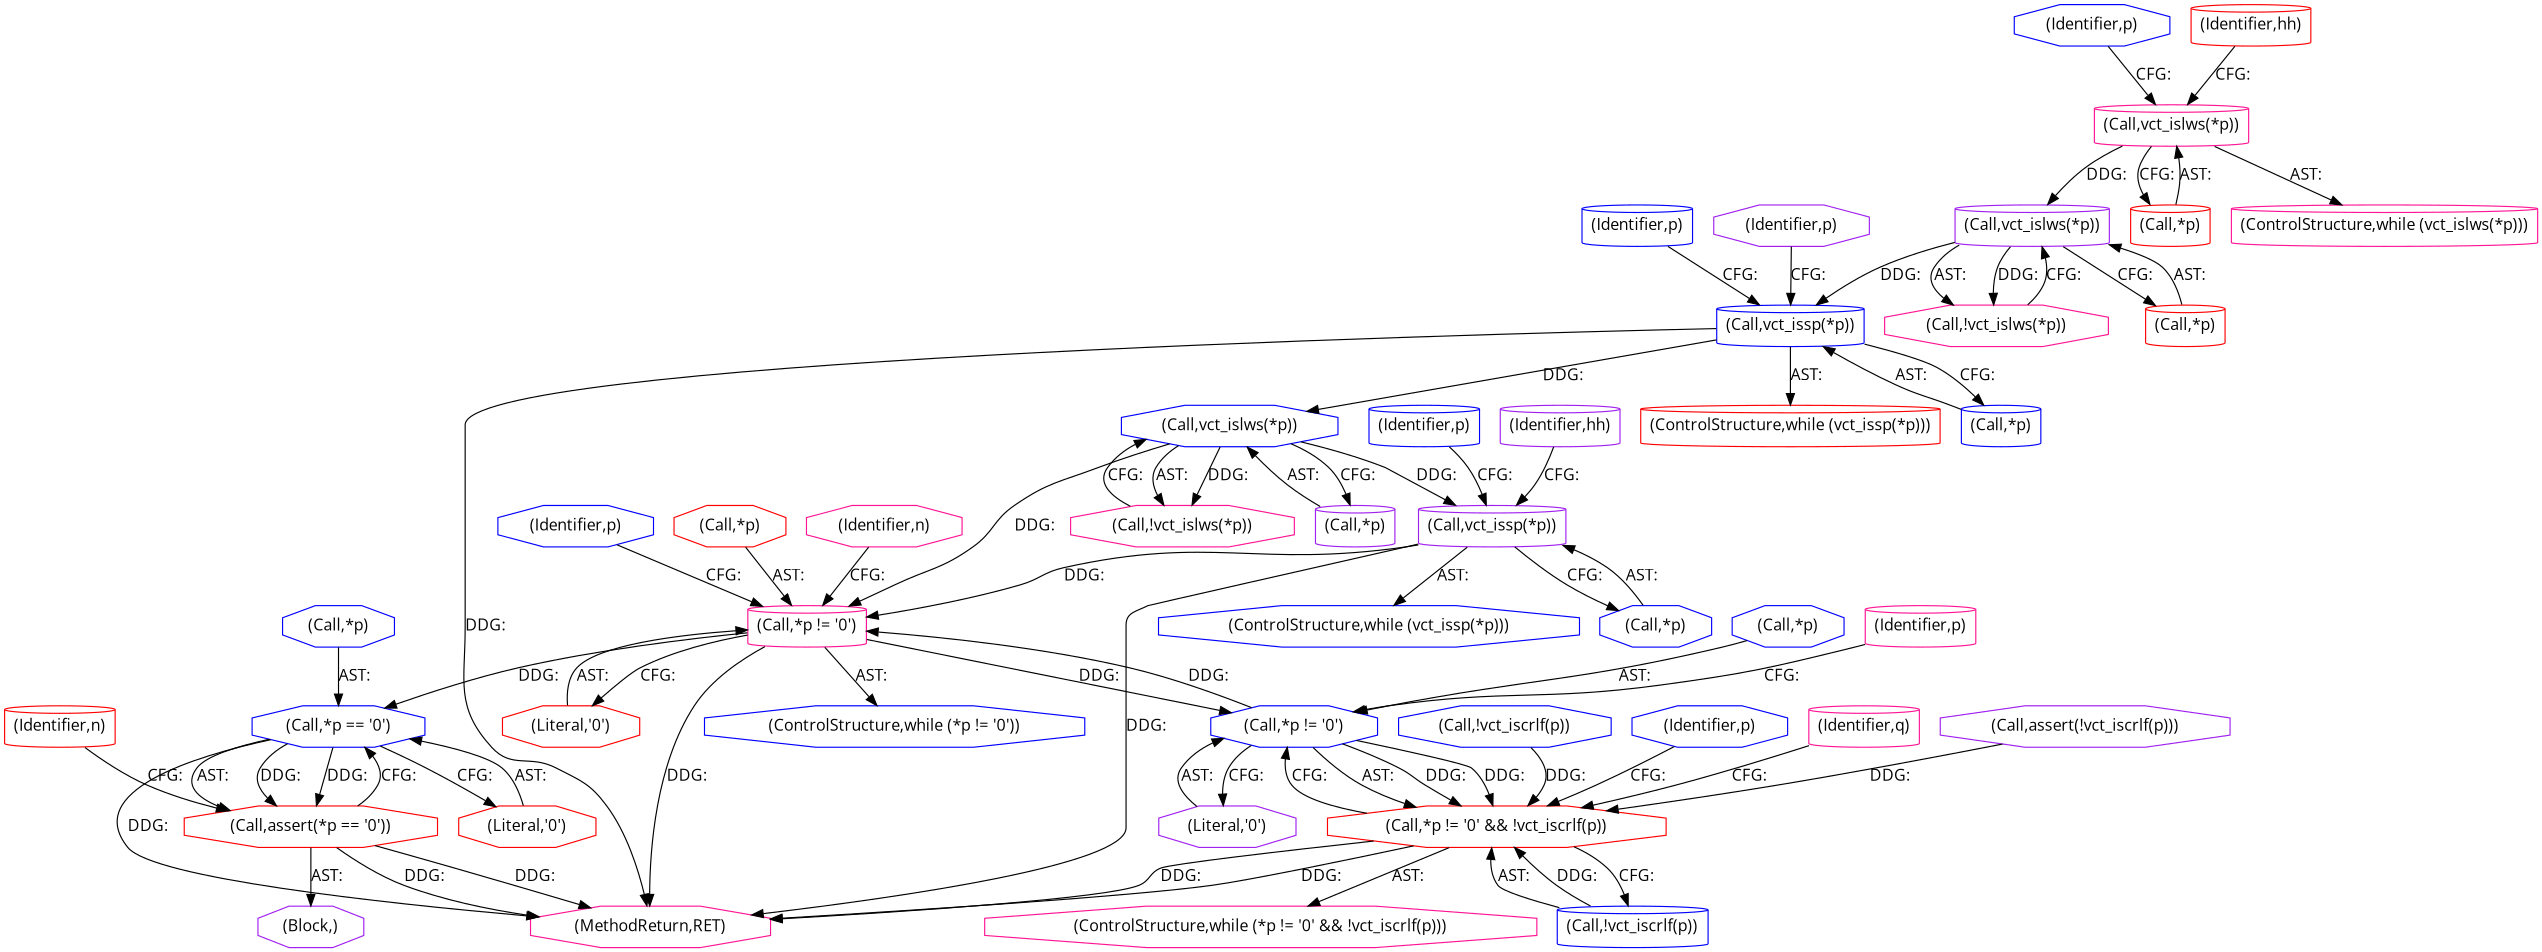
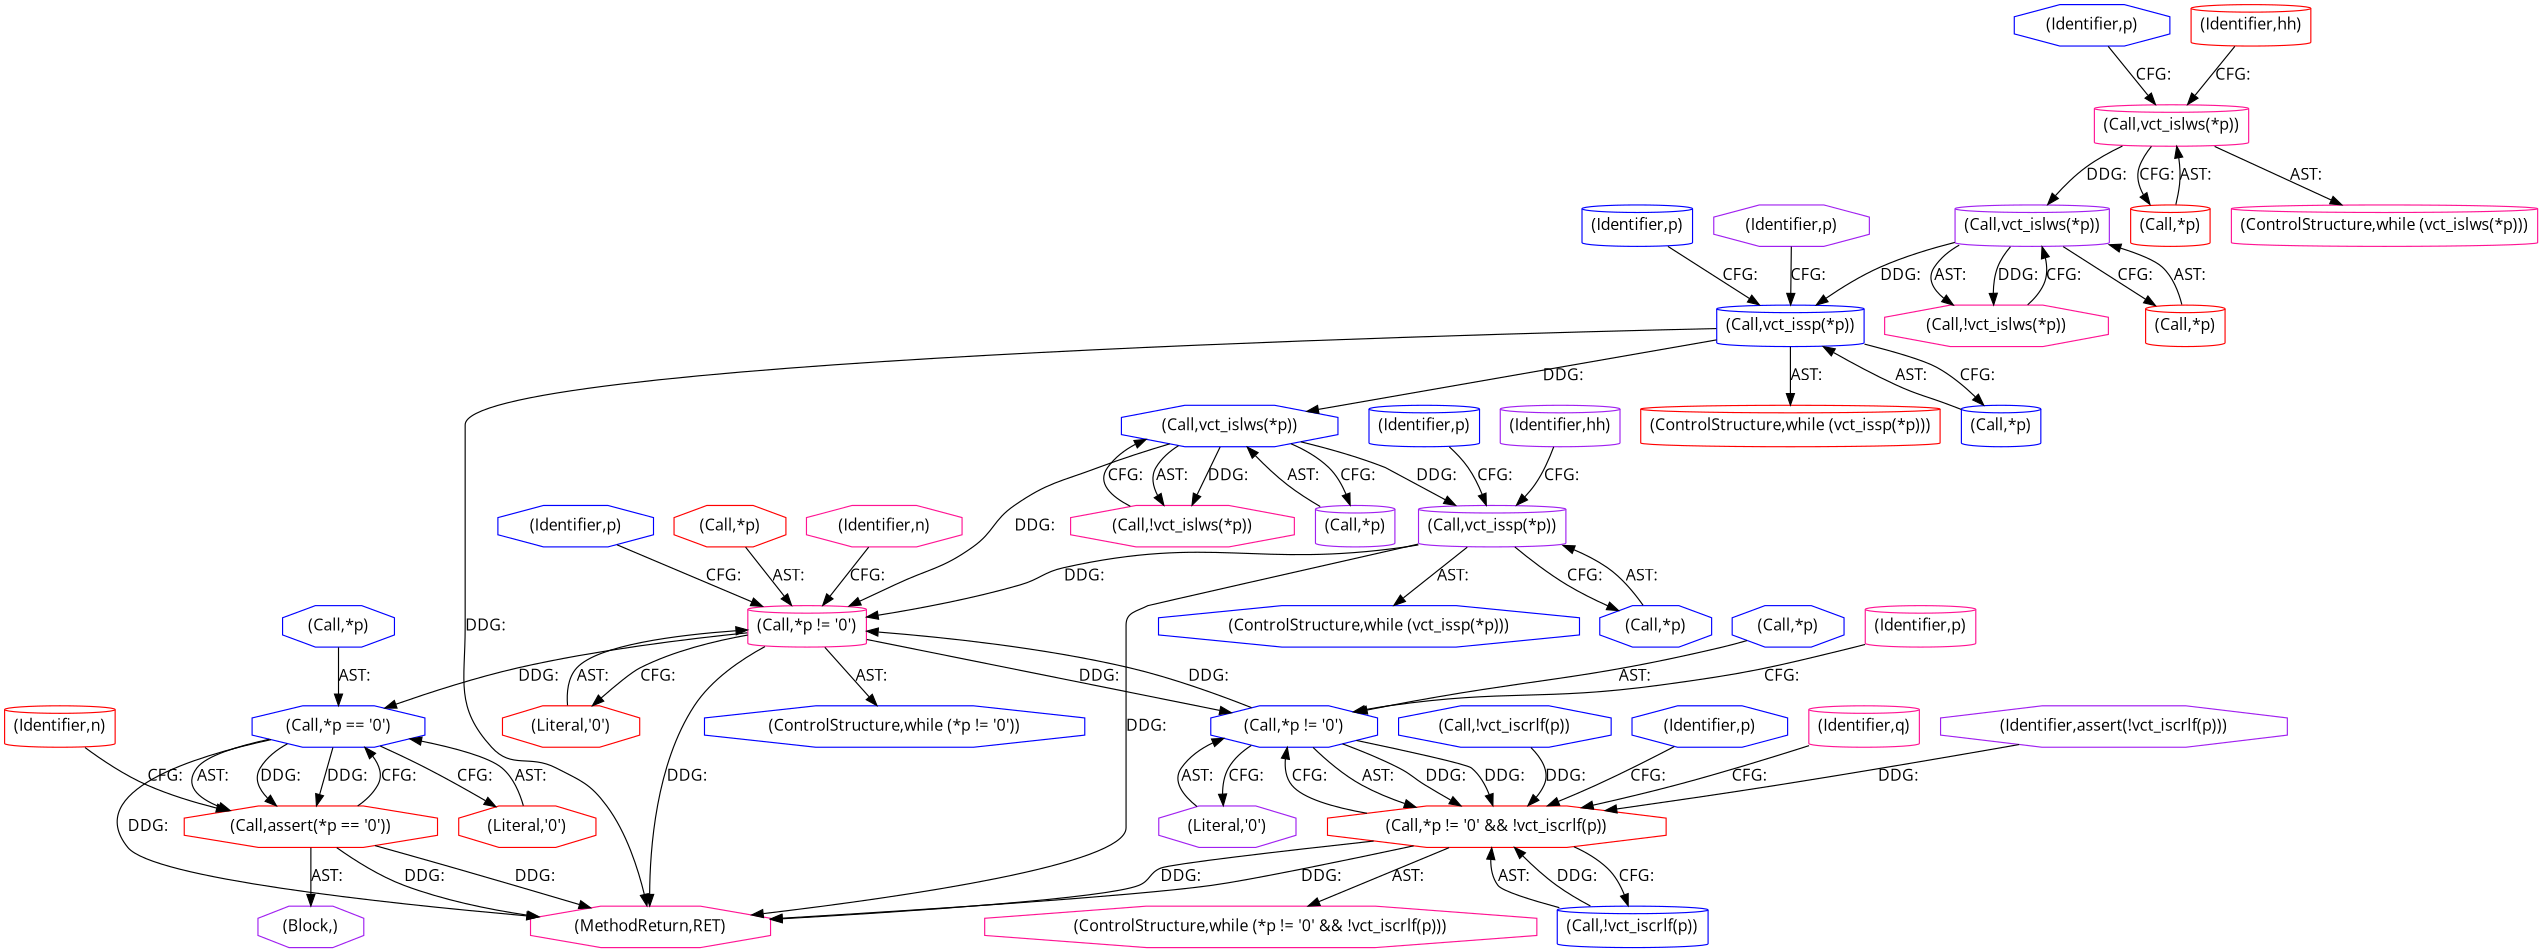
(2085, 727) -> (2114, 727)
